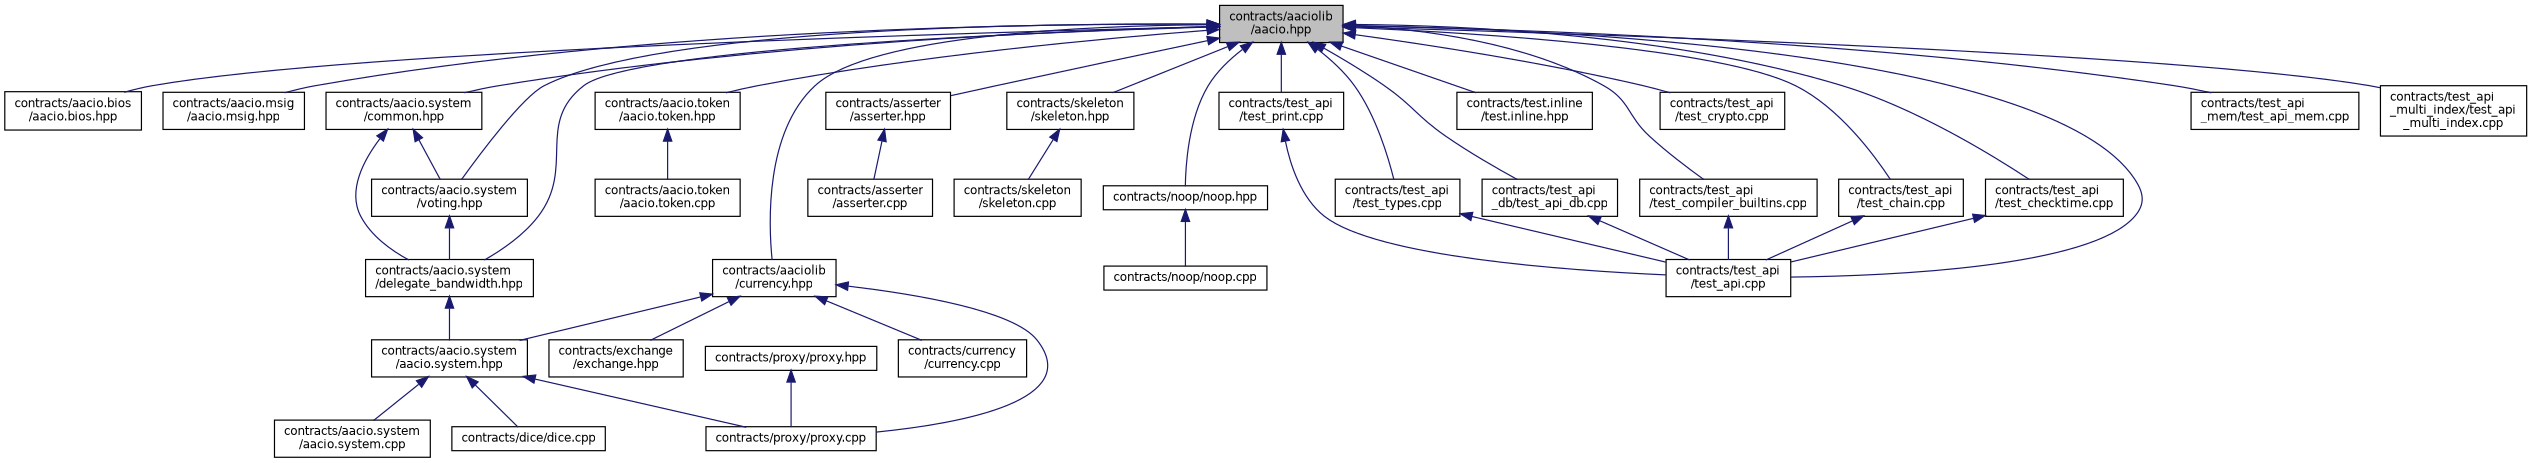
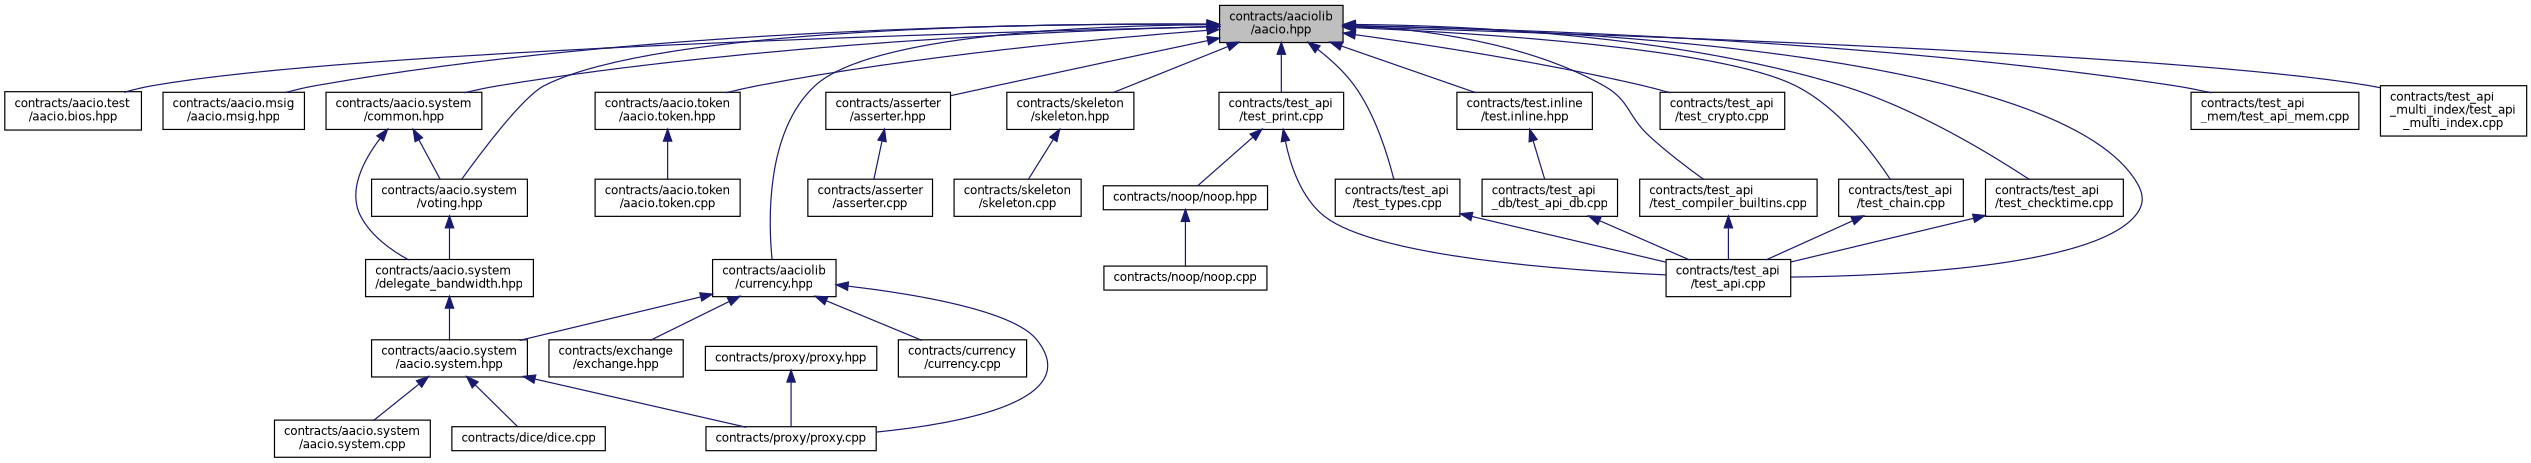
(601, 79) -> none
(1197, 110) -> (1225, 162)
(73, 111) -> (73, 111)
(1420, 115) -> (1539, 160)
